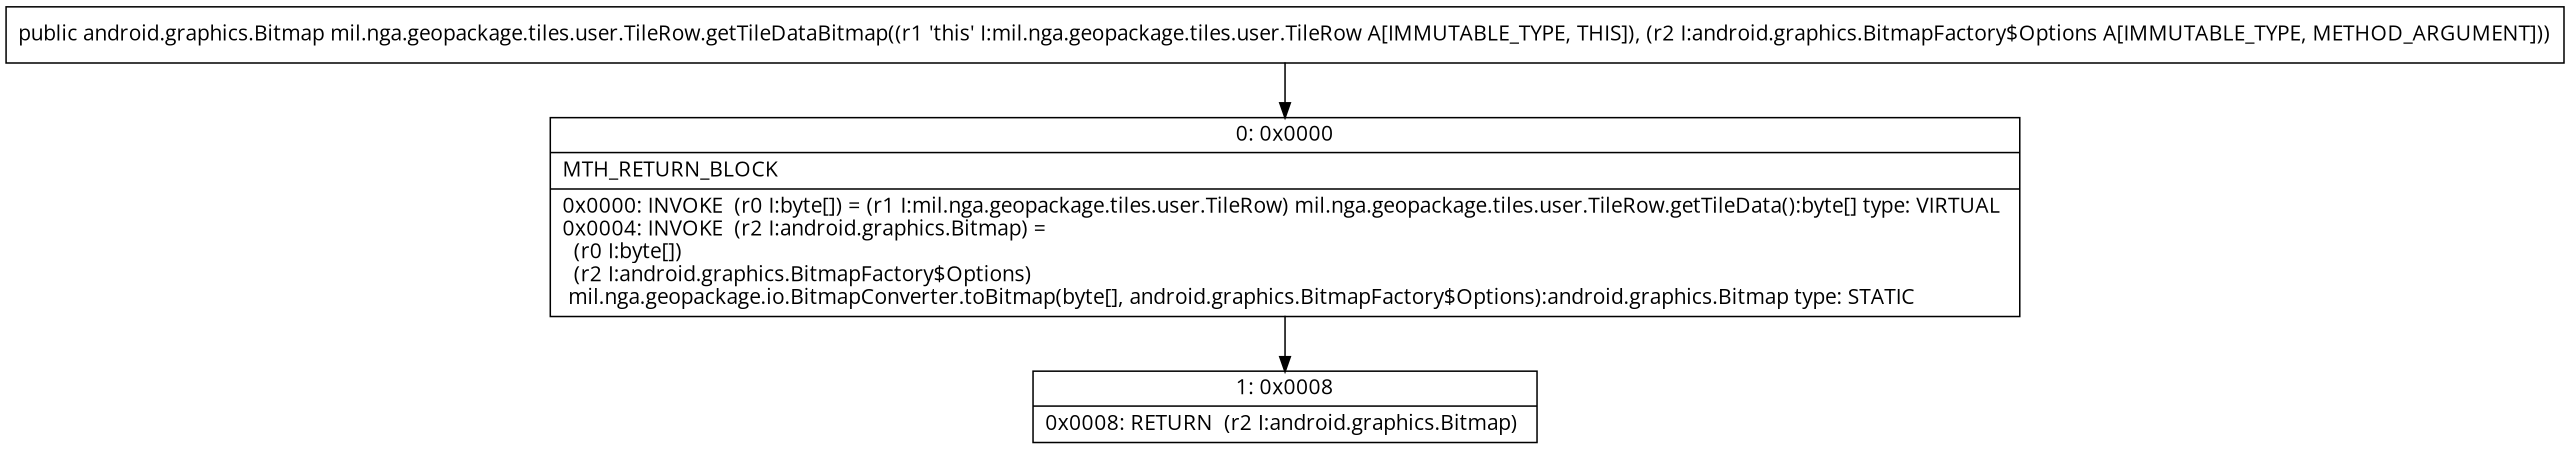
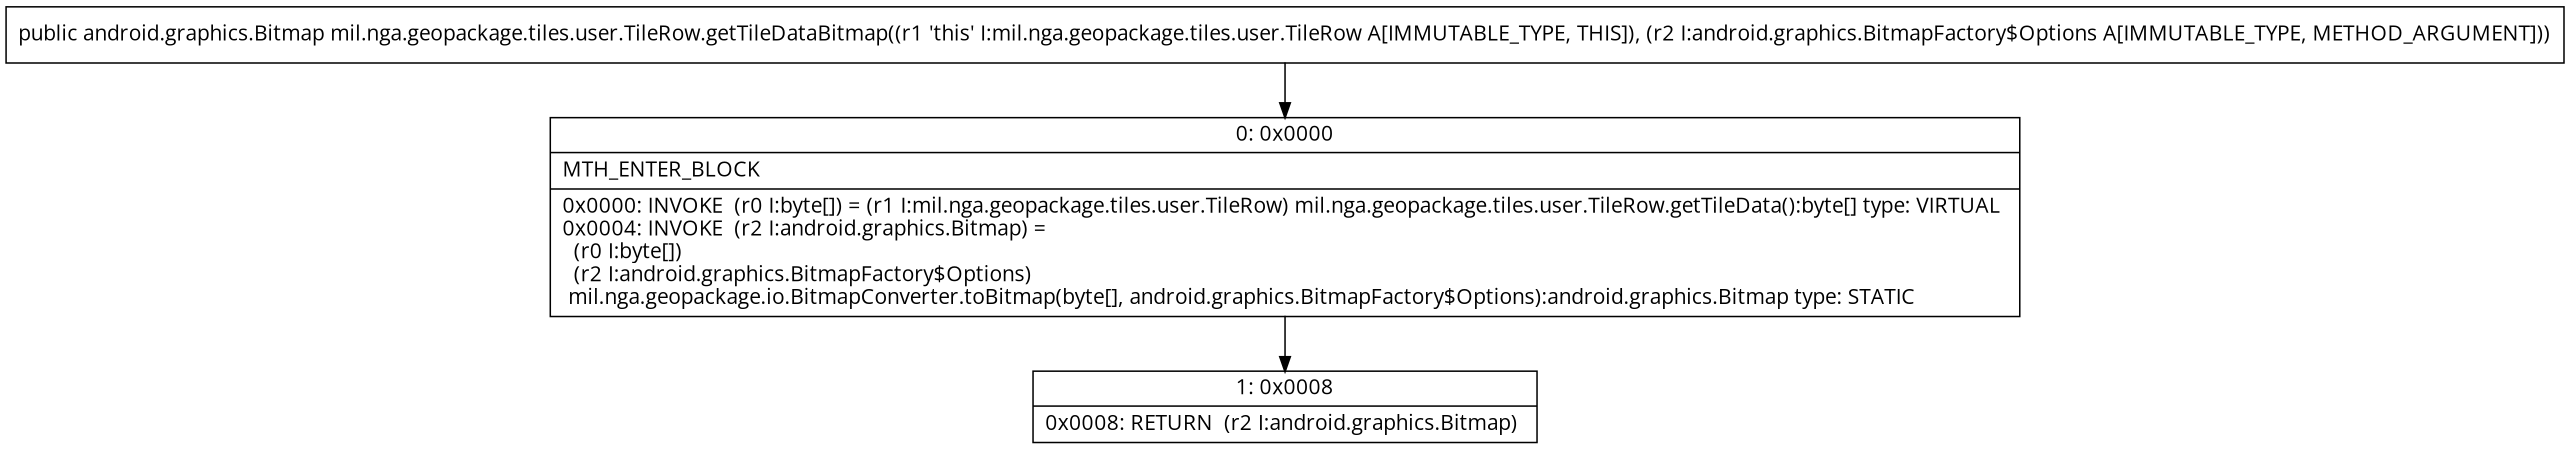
(670, 170) -> (661, 170)
